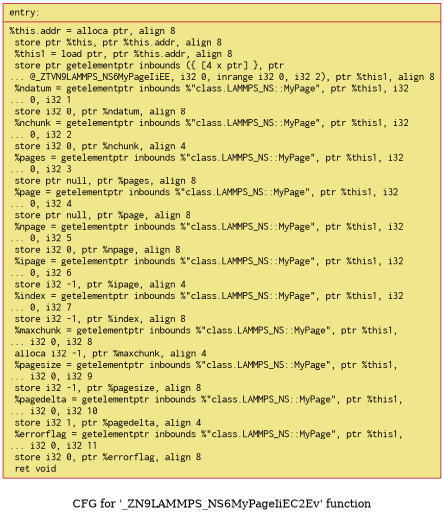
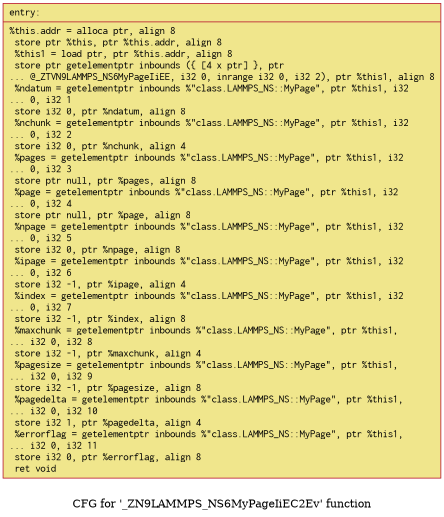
(108, 353) -> (105, 353)
